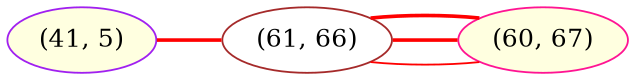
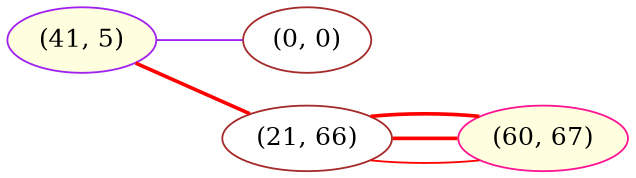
none -> (307, 40)
(307, 40) -> (307, 138)
